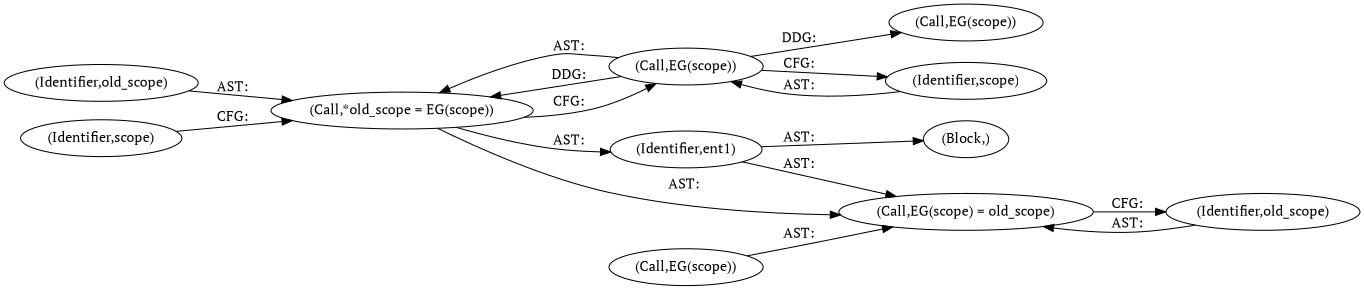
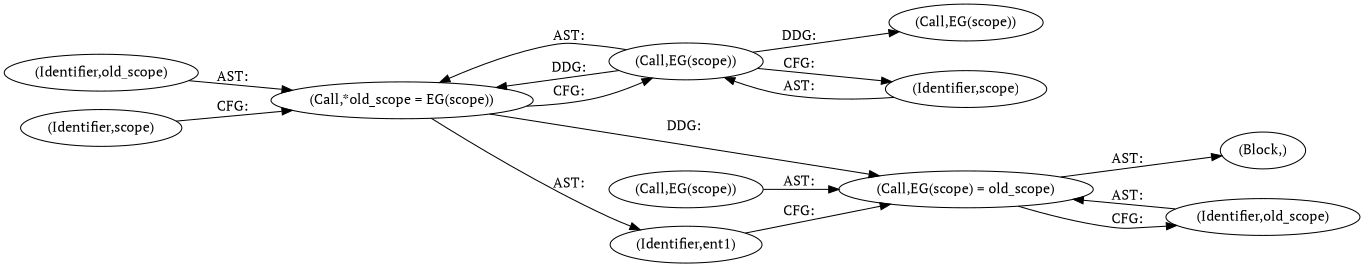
(837, 144) -> (1136, 167)
(801, 164) -> (801, 211)
(686, 185) -> (686, 126)
